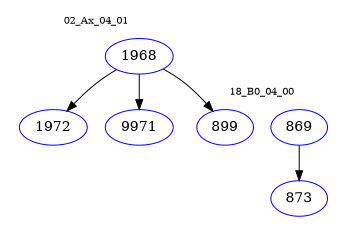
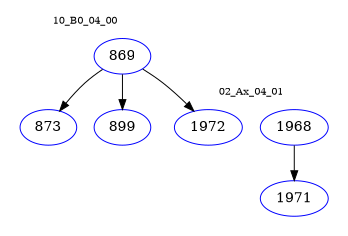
(94, 85) -> (173, 91)
(195, 92) -> (122, 87)
(262, 92) -> (85, 21)
(139, 127) -> (294, 198)
